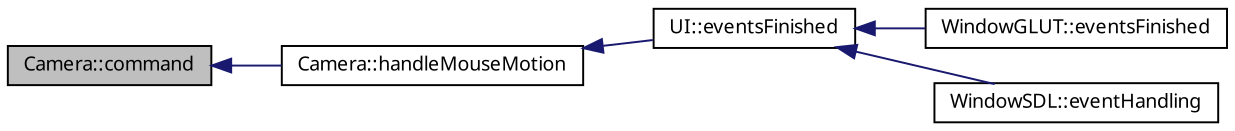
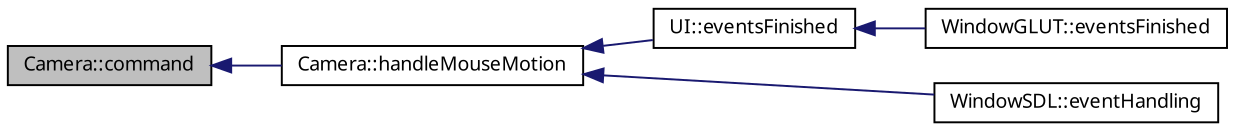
(925, 68) -> (769, 85)
